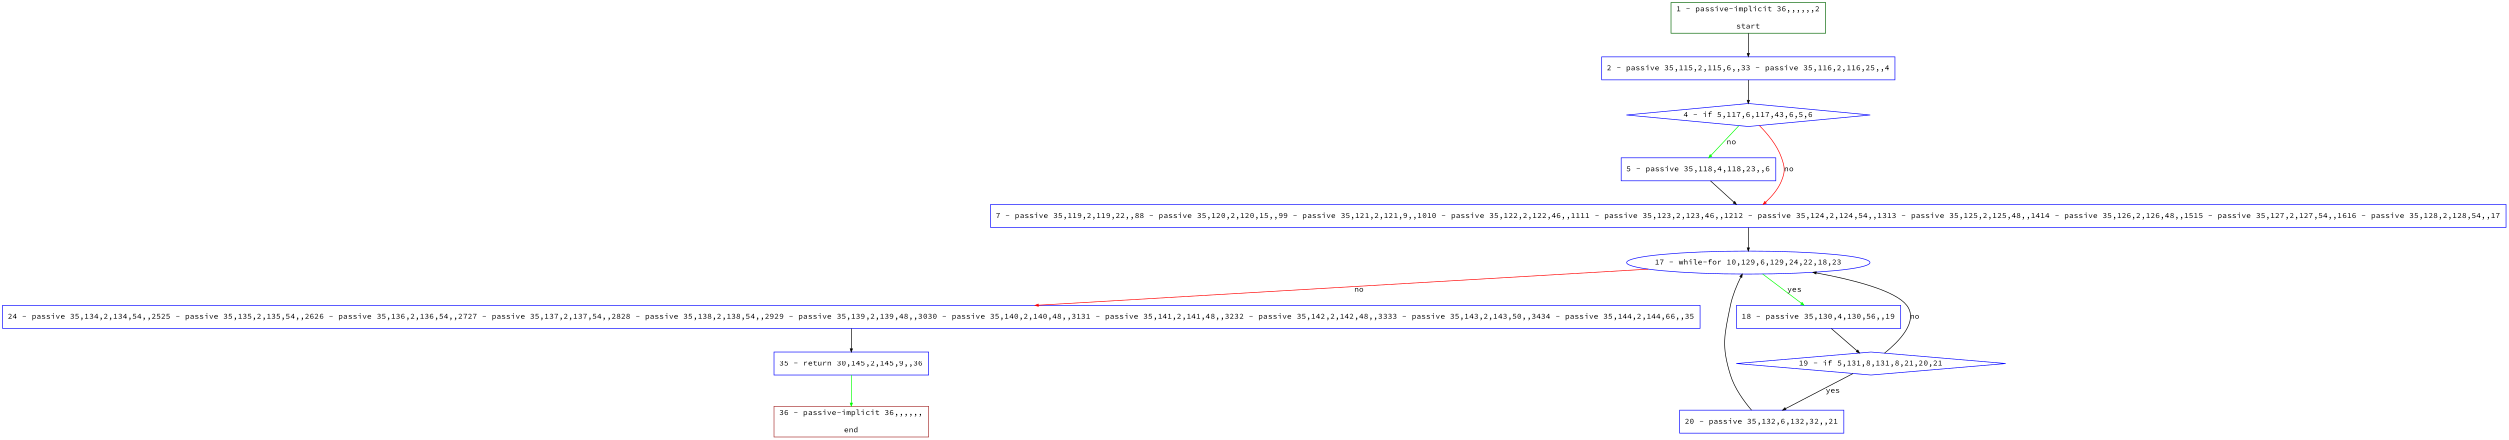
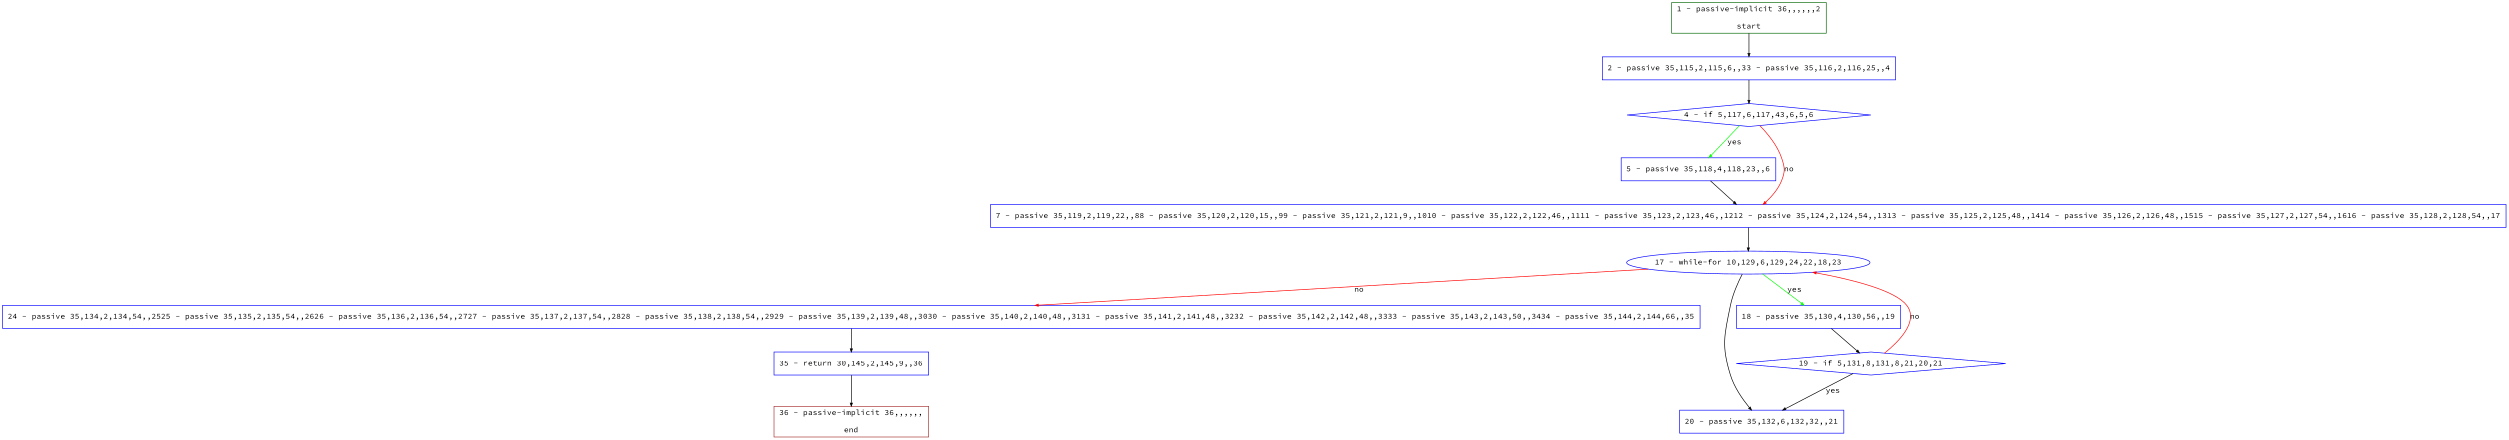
(1732, 142) -> (1735, 142)
(1891, 294) -> (1891, 294)
(1725, 346) -> (1725, 342)
(851, 389) -> (851, 389)
